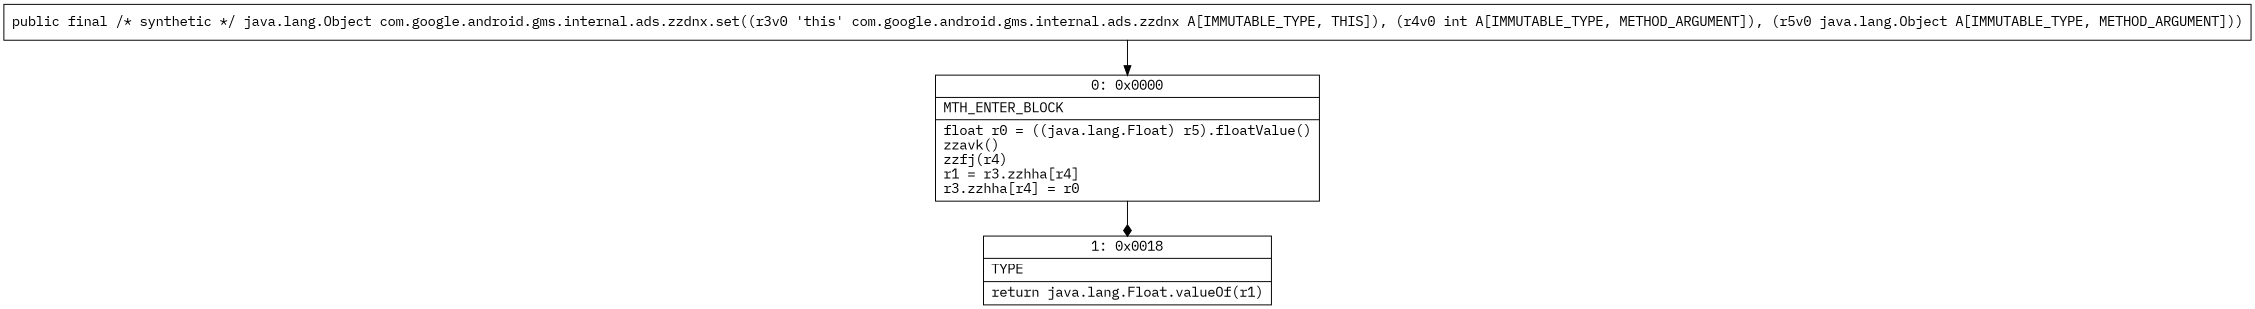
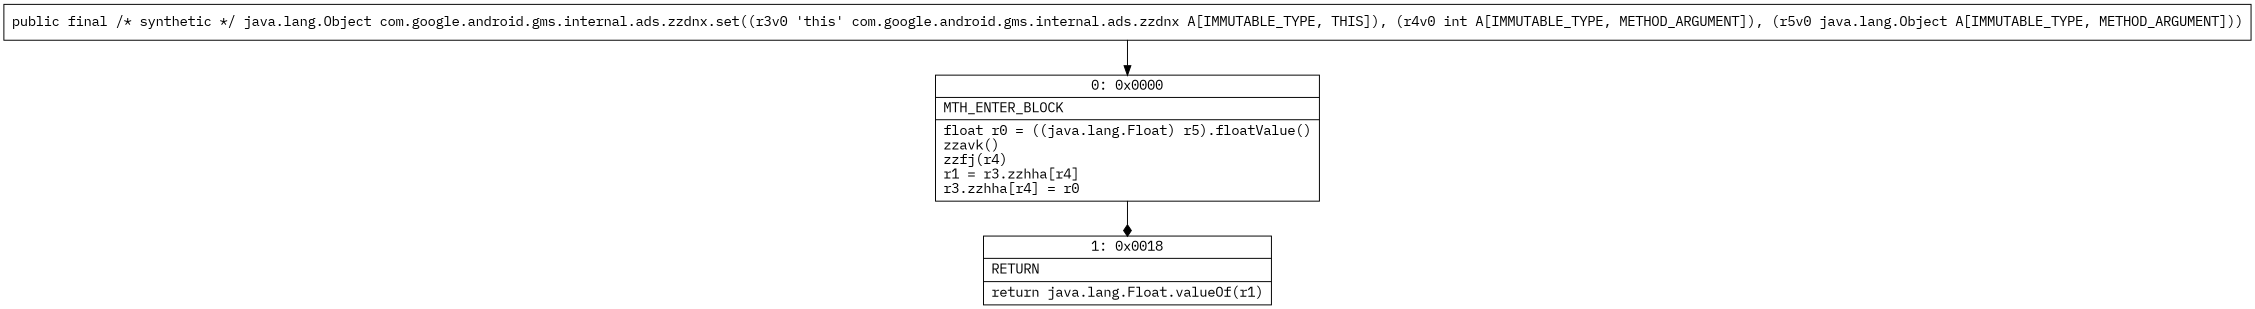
(1008, 270) -> (1015, 270)
